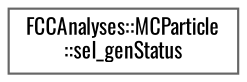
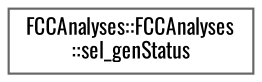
(123, 41) -> (131, 41)
